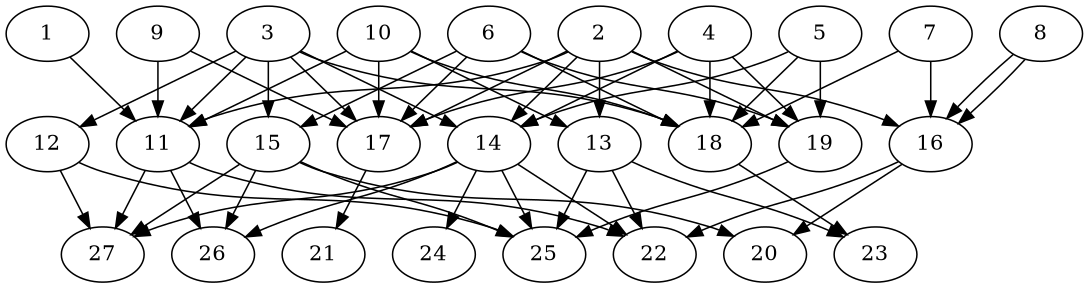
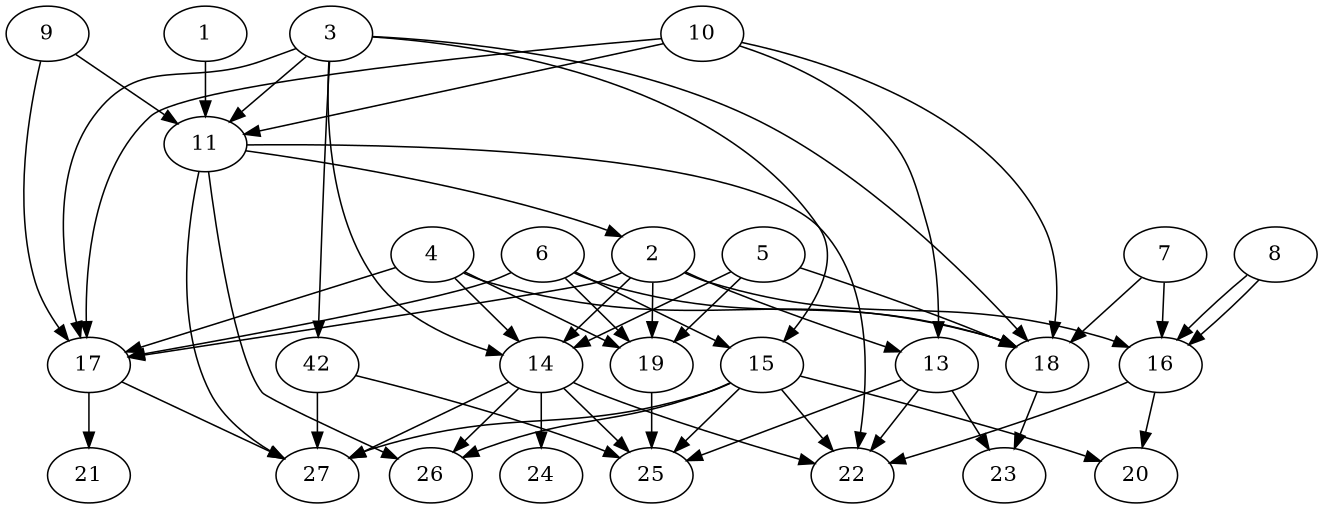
(350, 91) -> (428, 182)
(48, 144) -> (317, 365)
none -> (797, 408)
none -> (196, 417)
